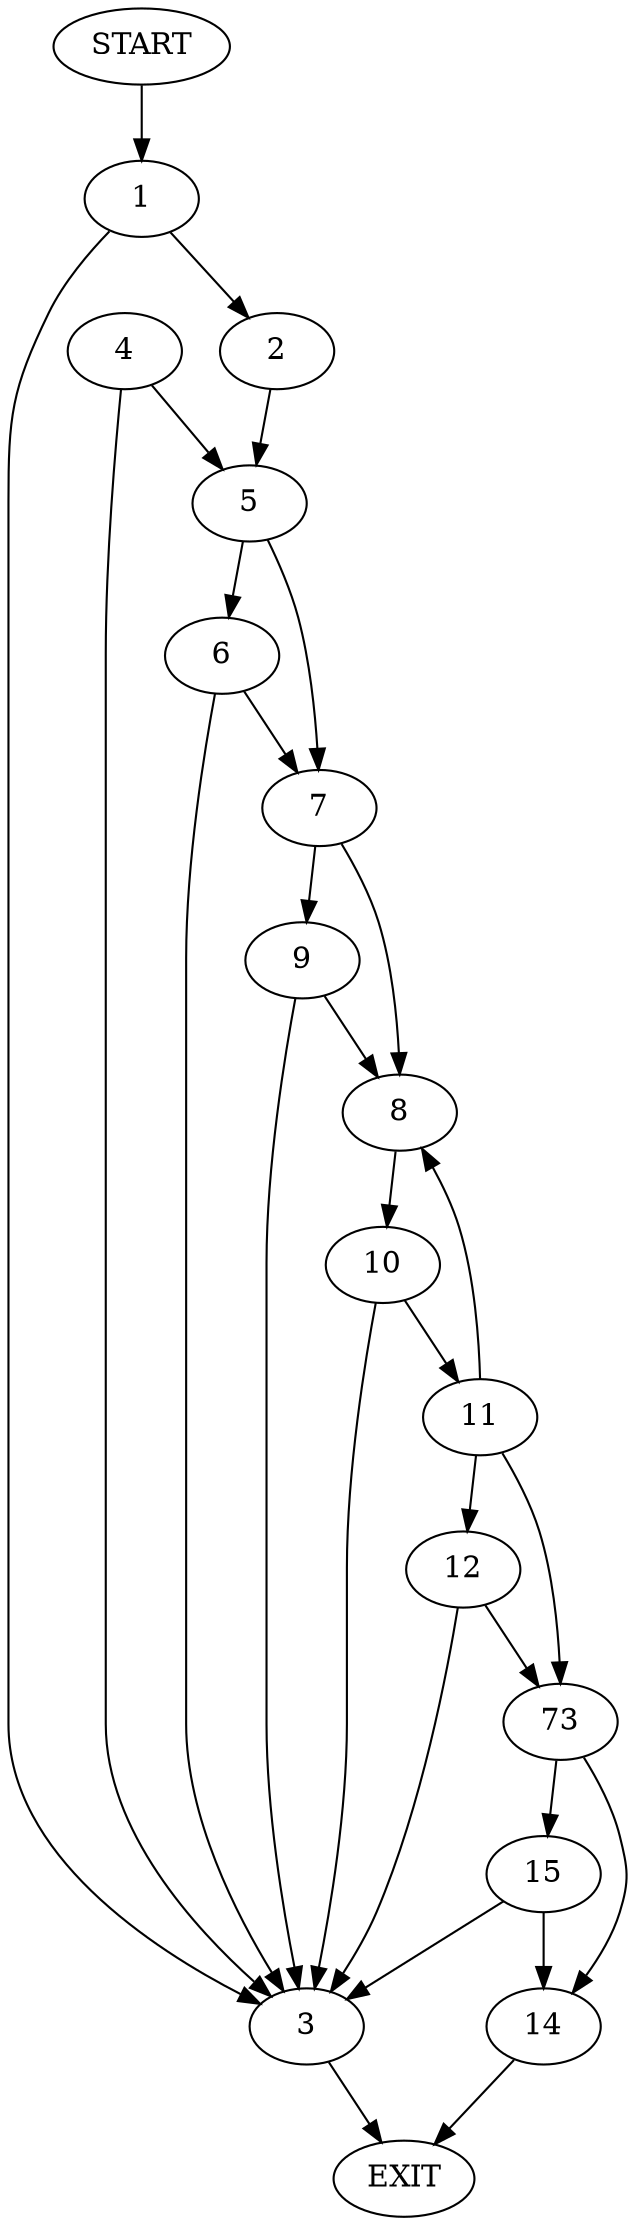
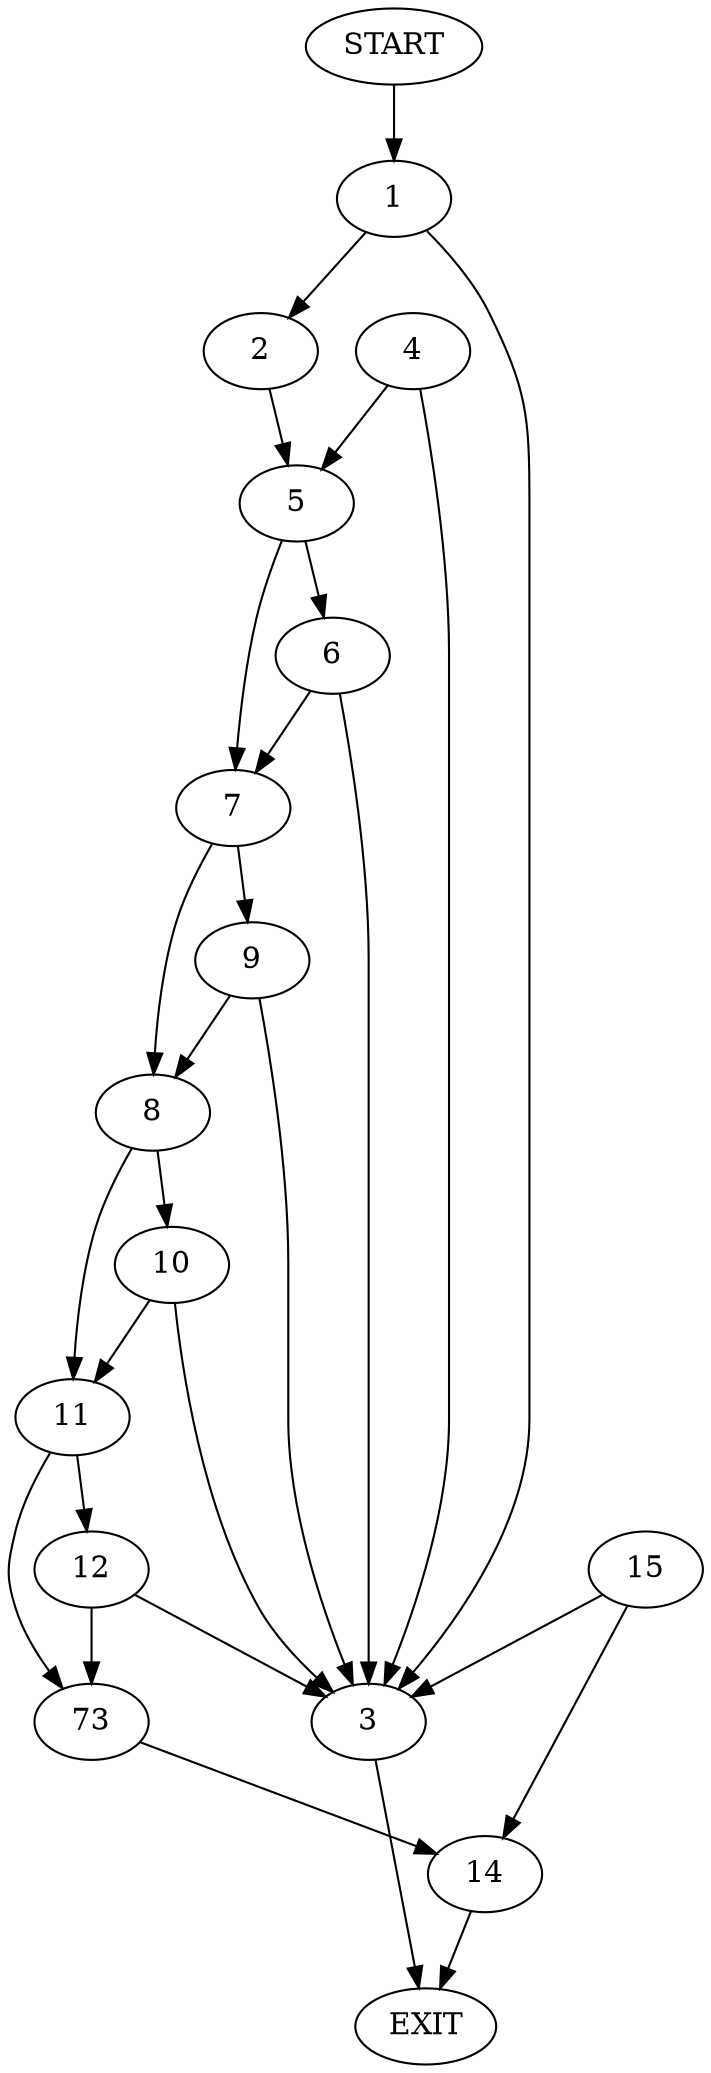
(469, 1270) -> (90, 1249)
(553, 1788) -> none
